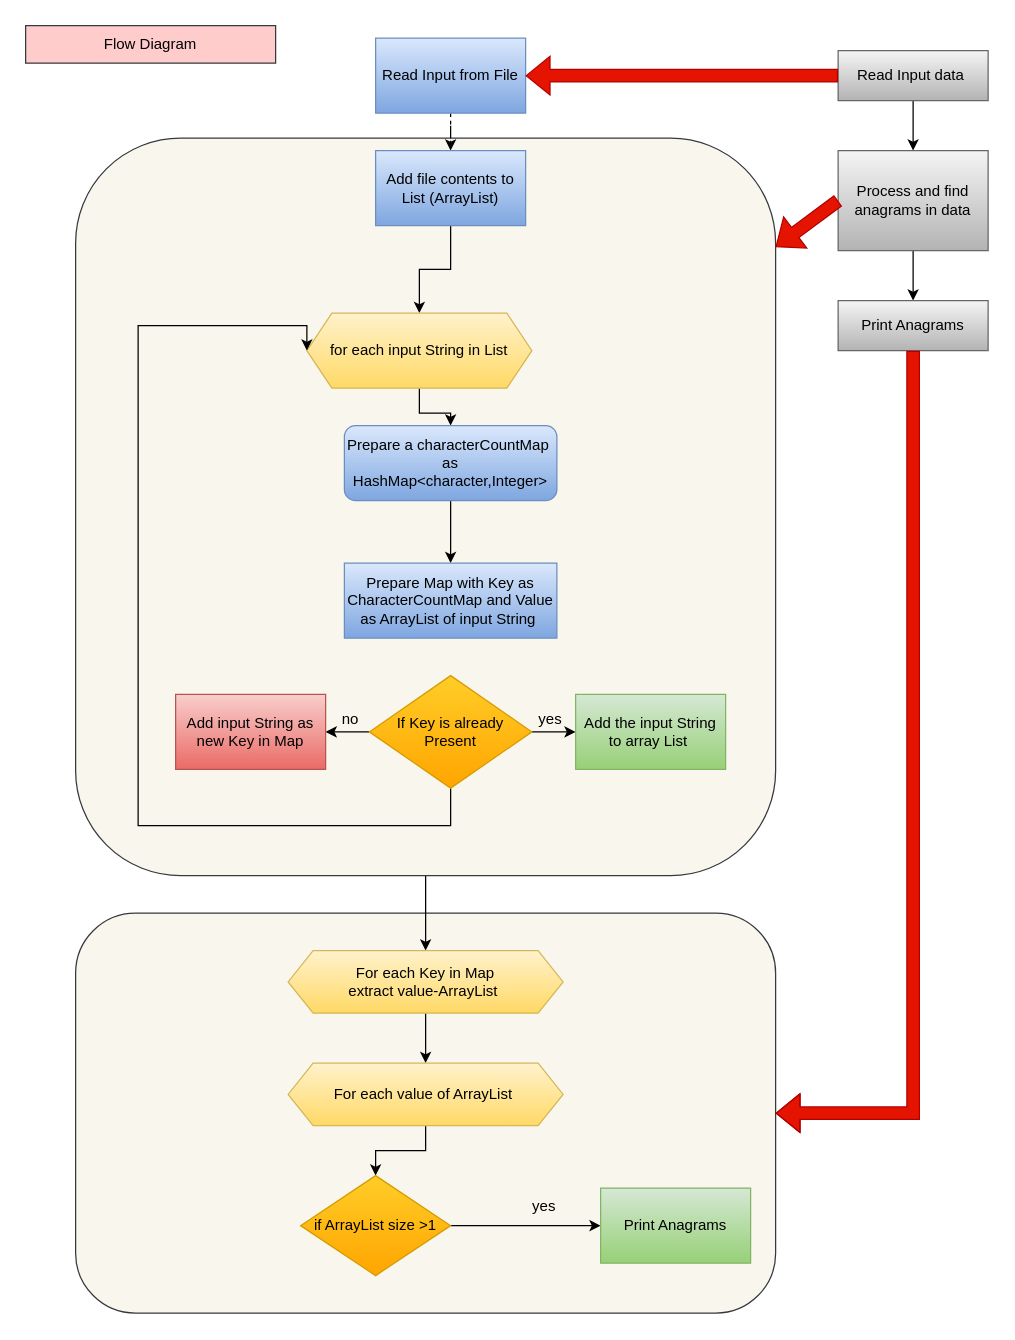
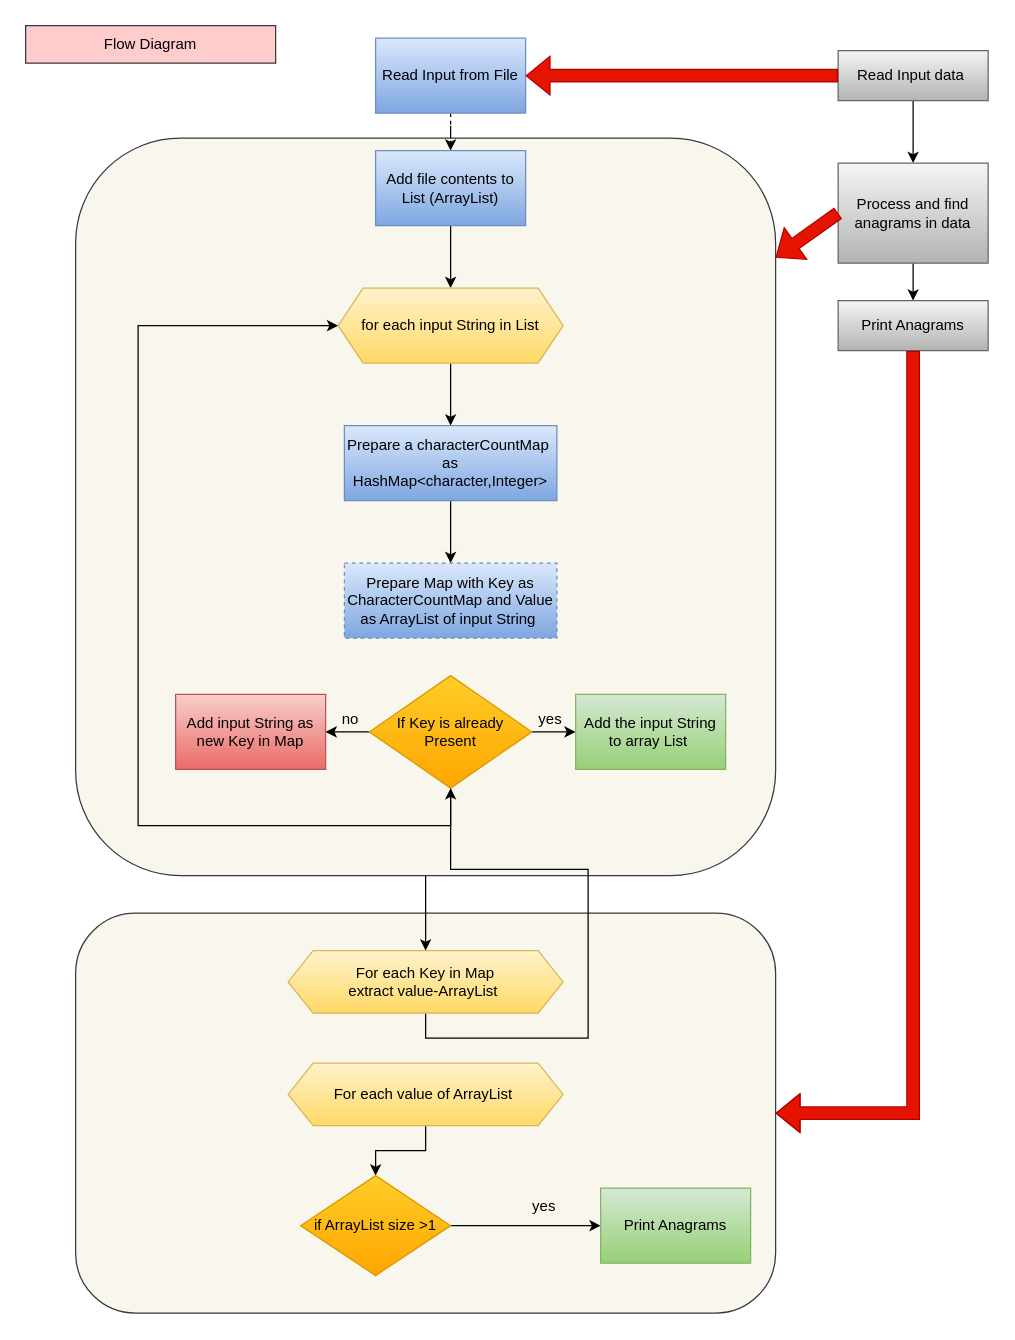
(913, 201) -> (913, 213)
(419, 351) -> (451, 326)
(451, 463) -> (451, 463)
(451, 601) -> (451, 601)
(426, 1045) -> (588, 947)
